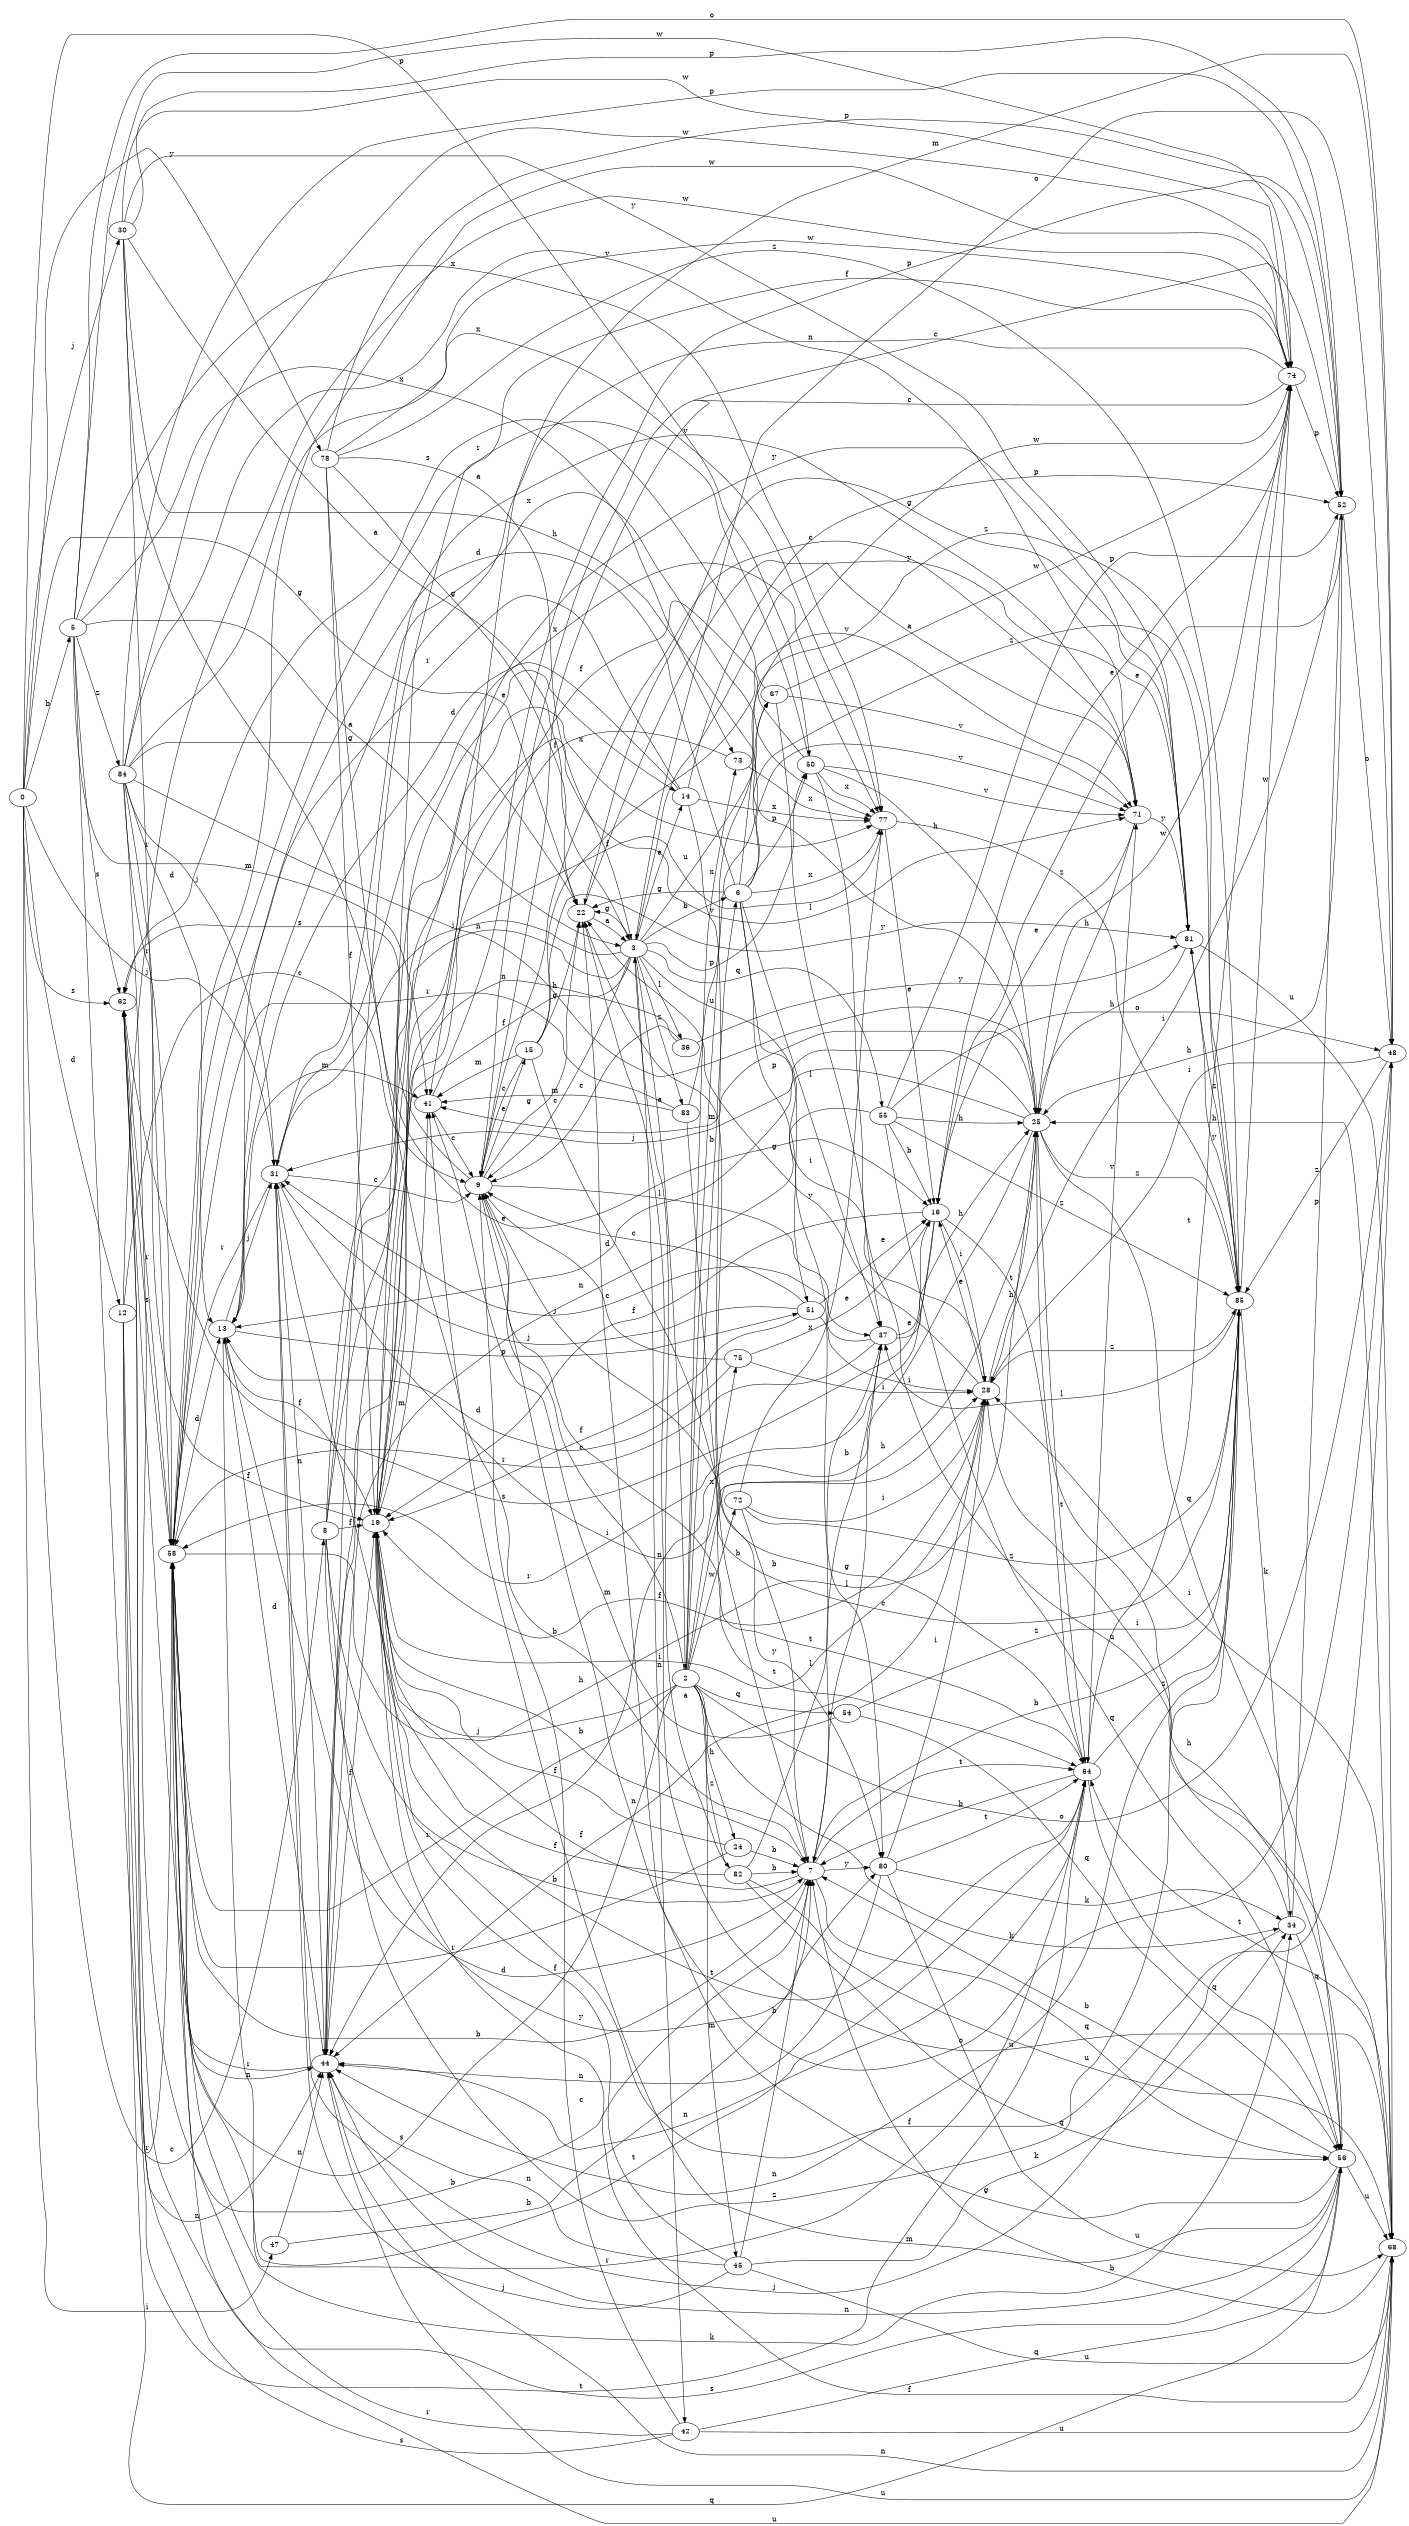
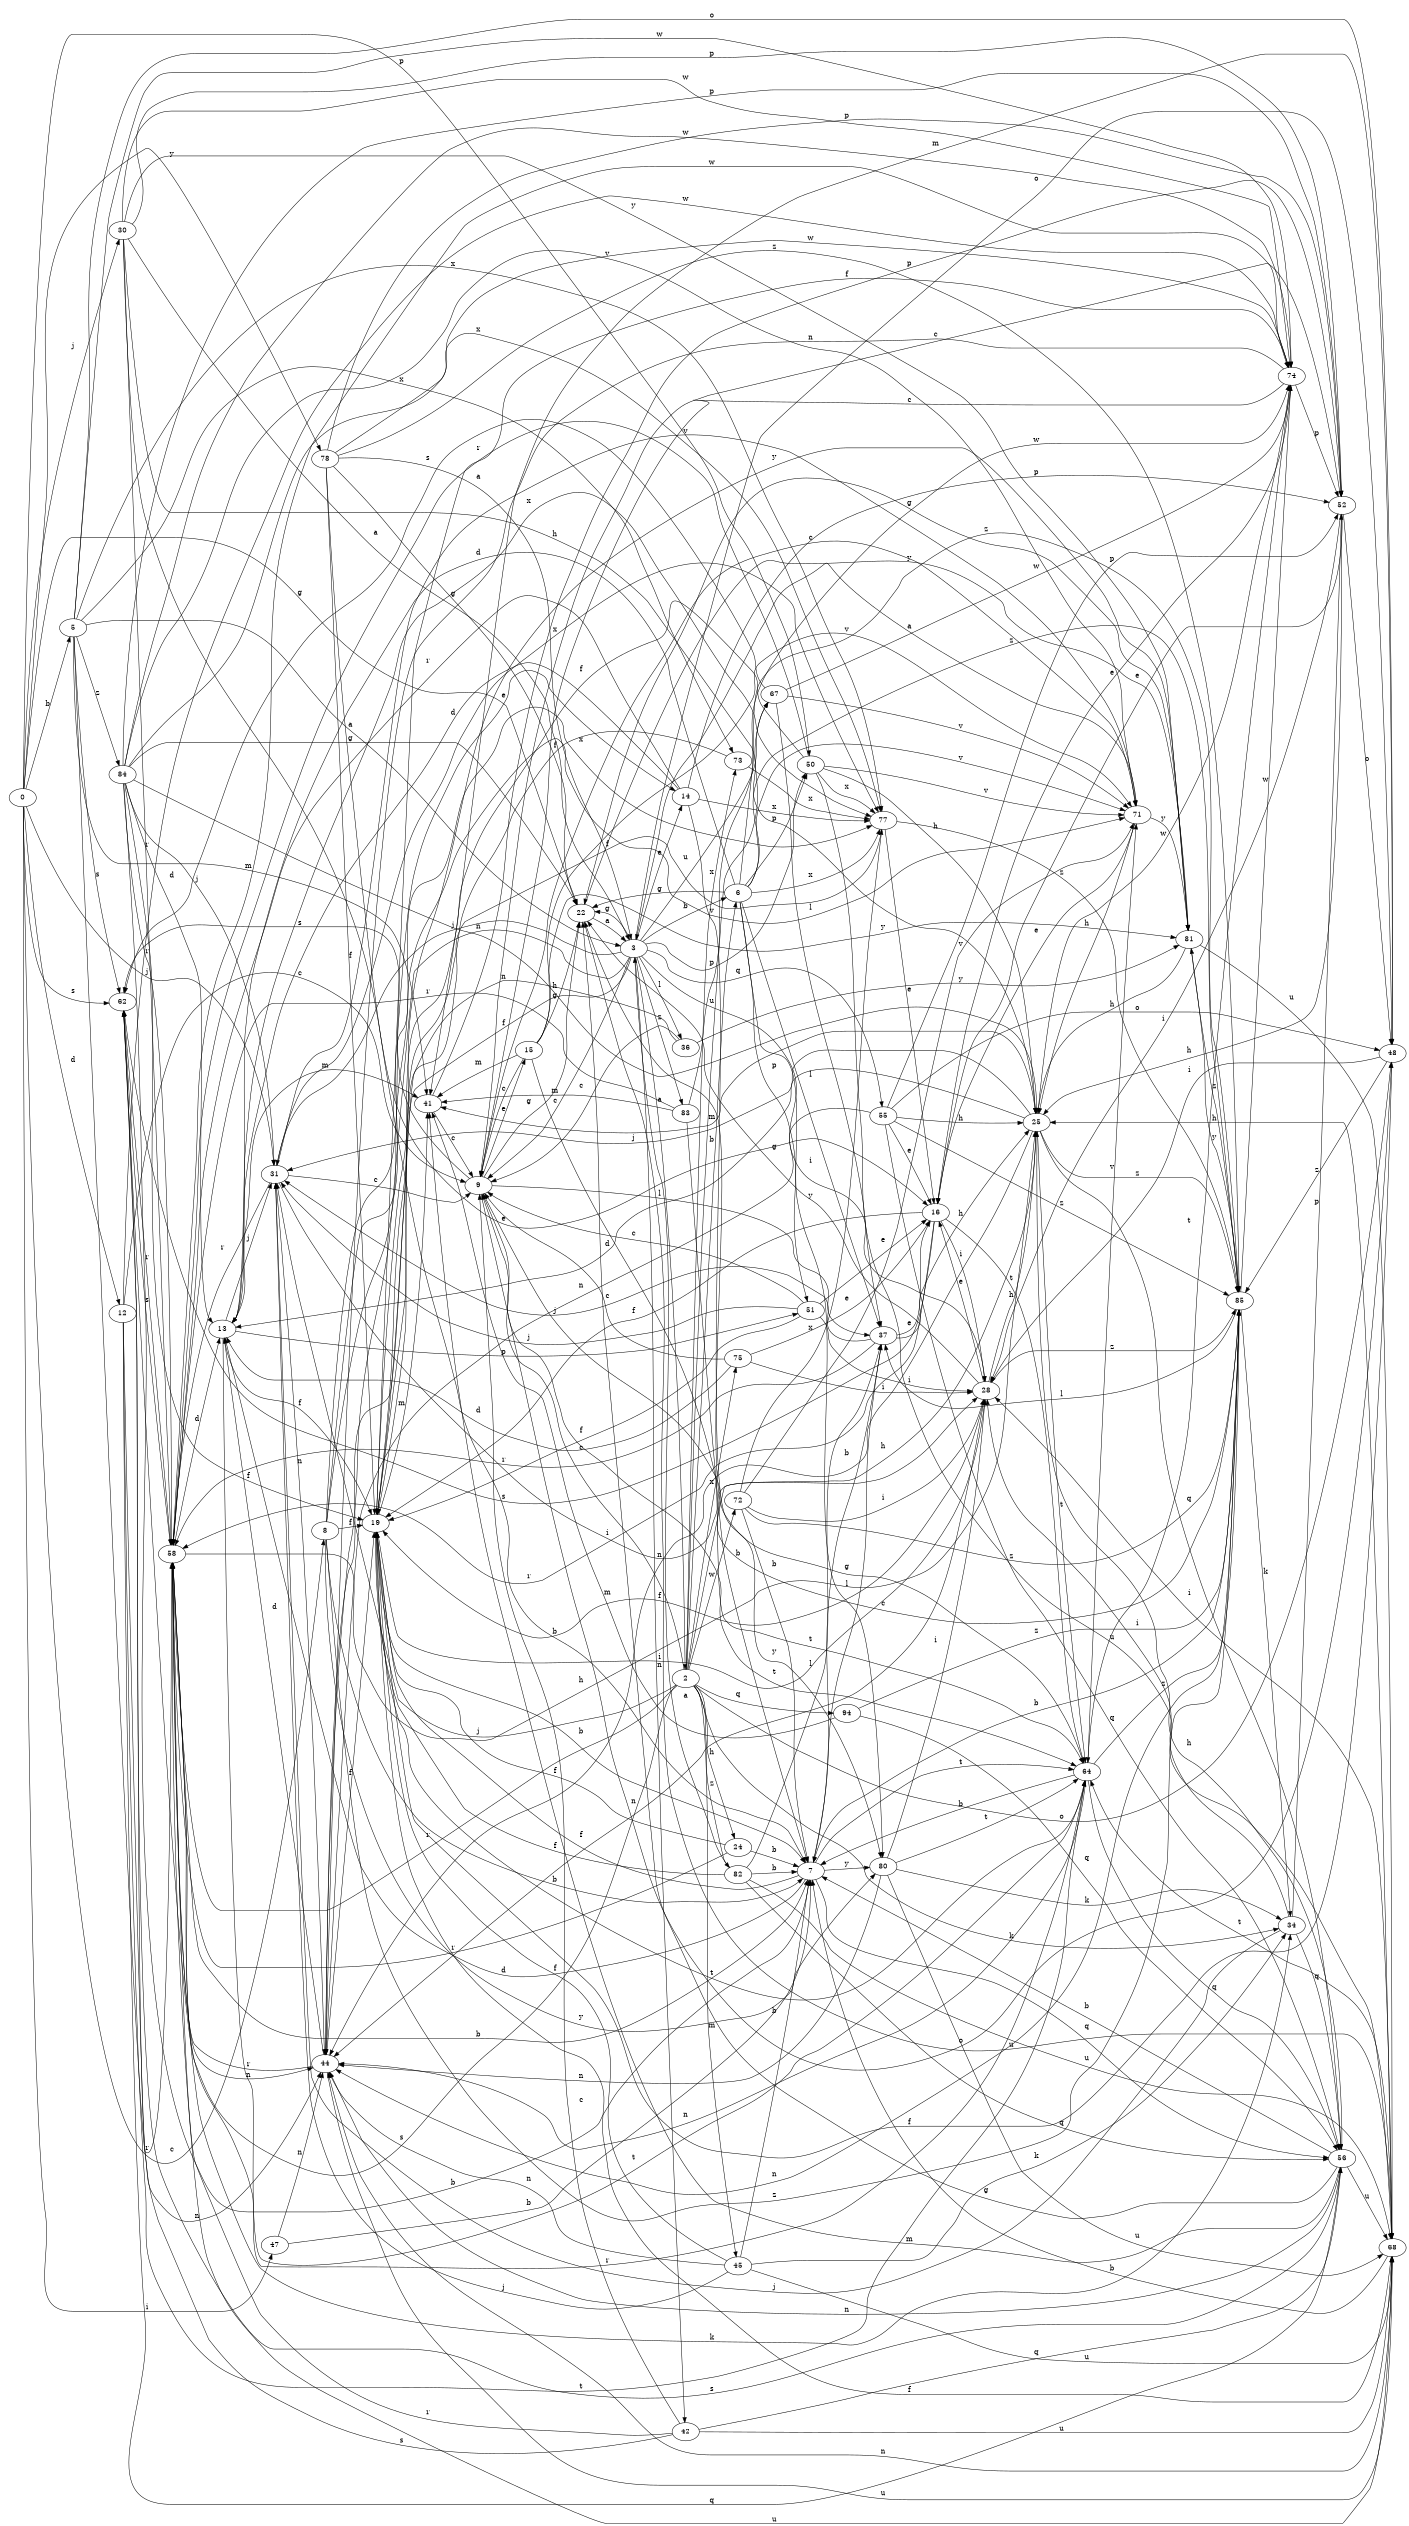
(910, 1151) -> (910, 1151)
none -> (914, 1153)
(847, 1713) -> (847, 1713)
